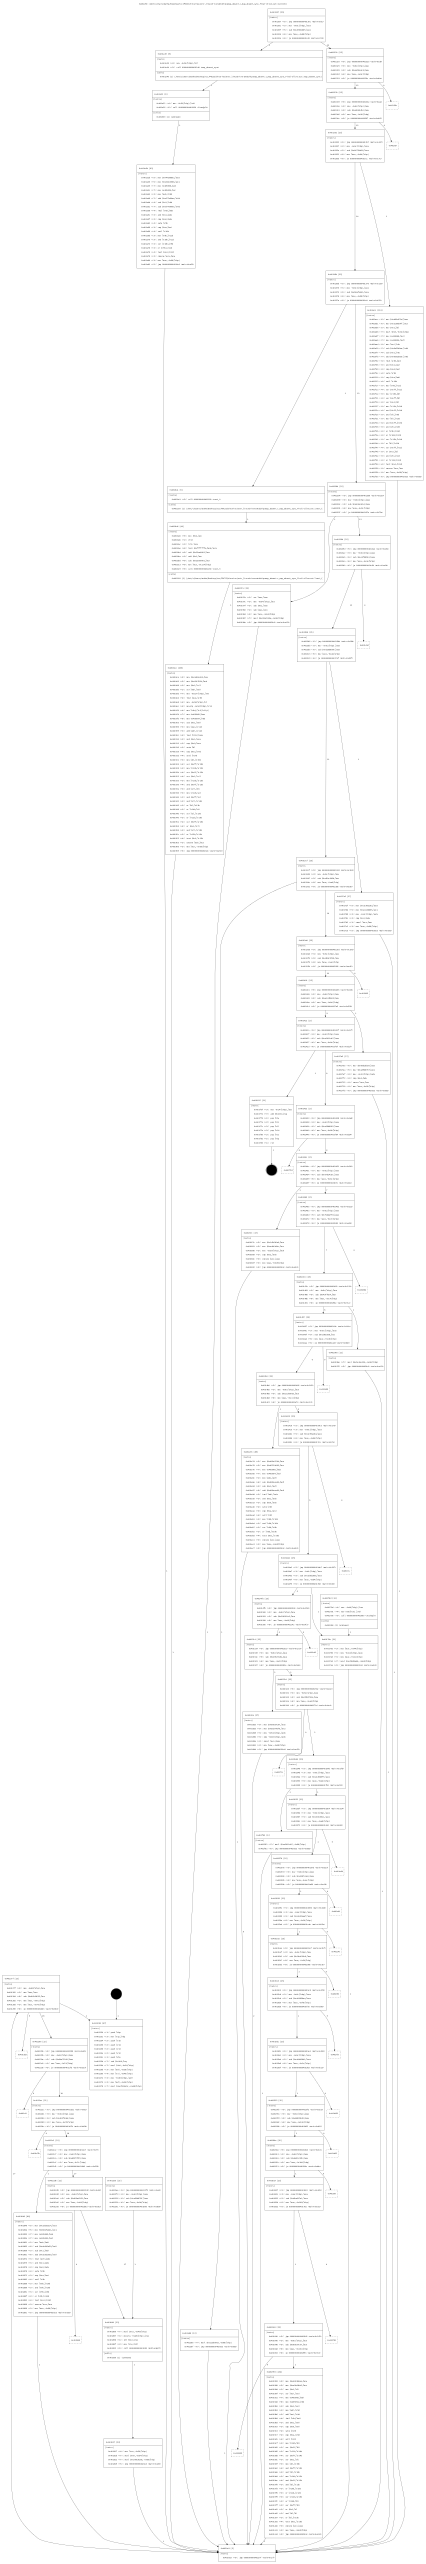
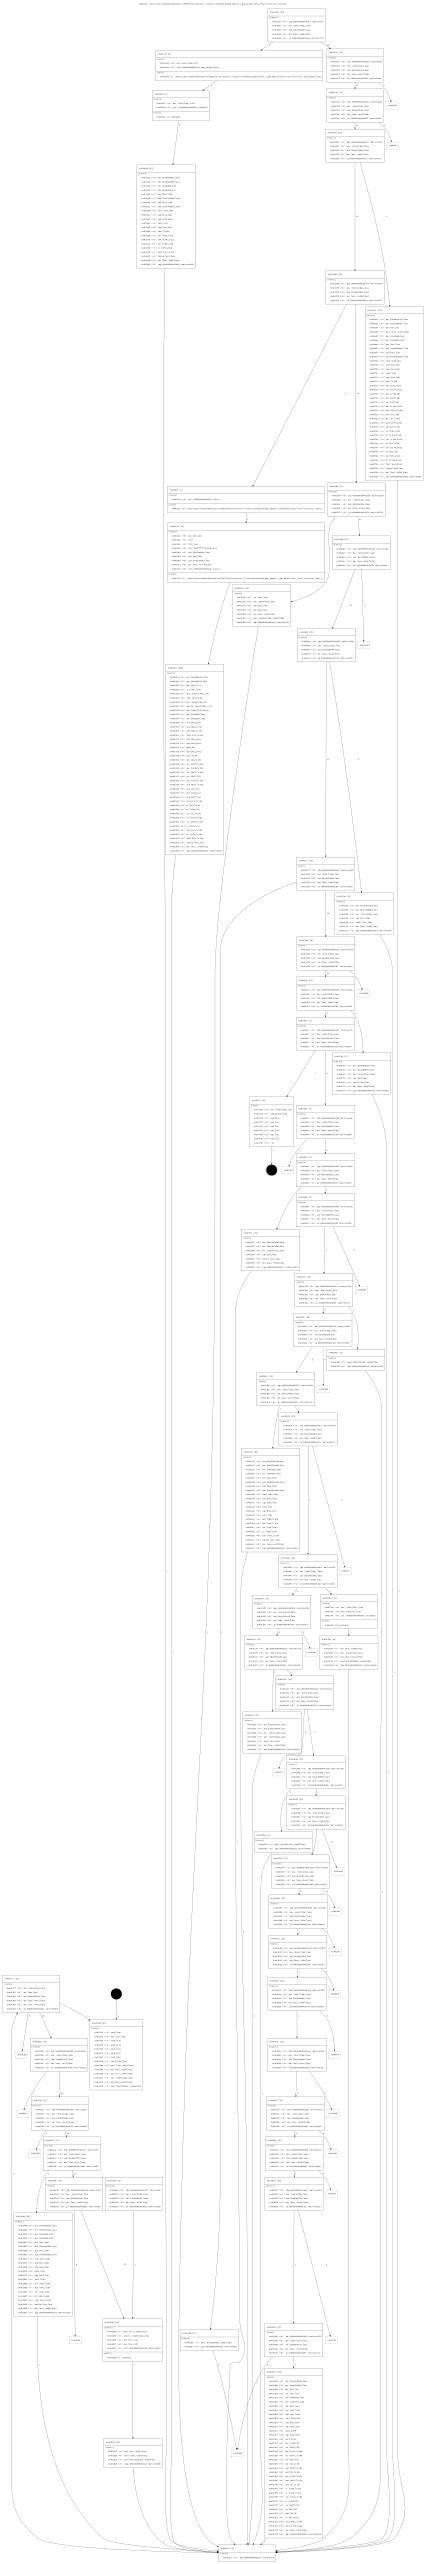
(312, 1612) -> (328, 1591)
(209, 2448) -> (226, 2399)
